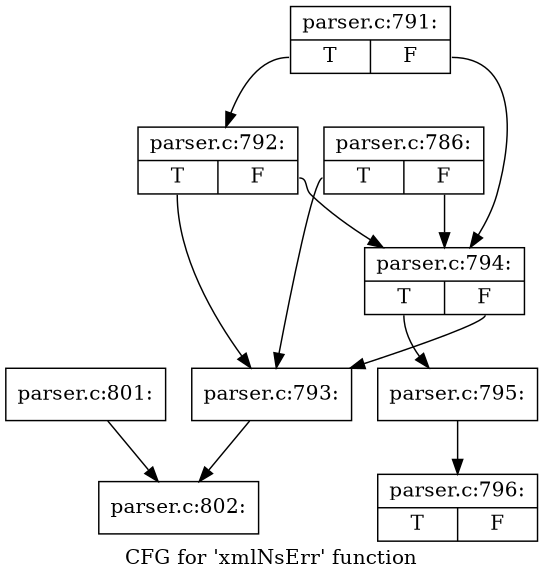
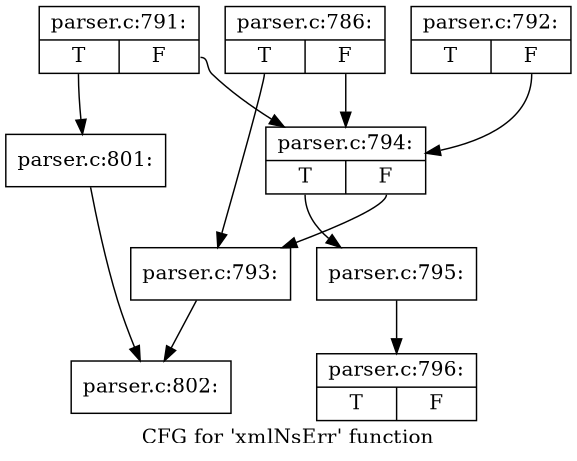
(252, 76) -> (79, 97)
(197, 280) -> none
